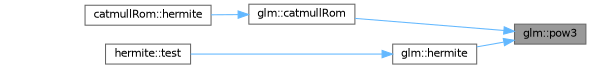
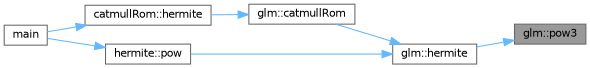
(430, 24) -> (363, 33)
none -> (26, 35)
(148, 54) -> (148, 54)
